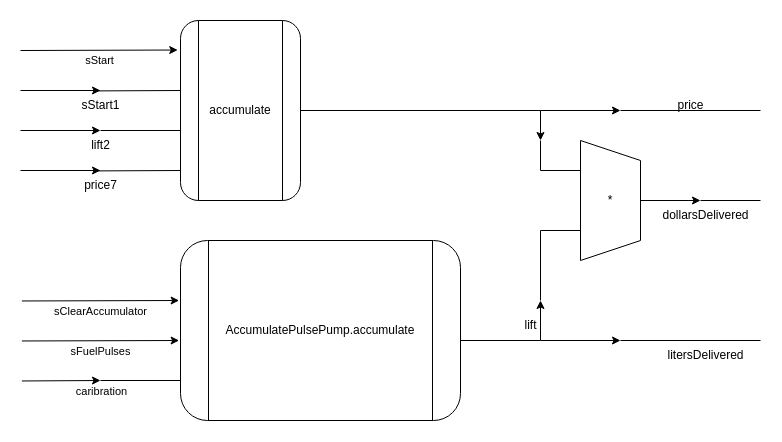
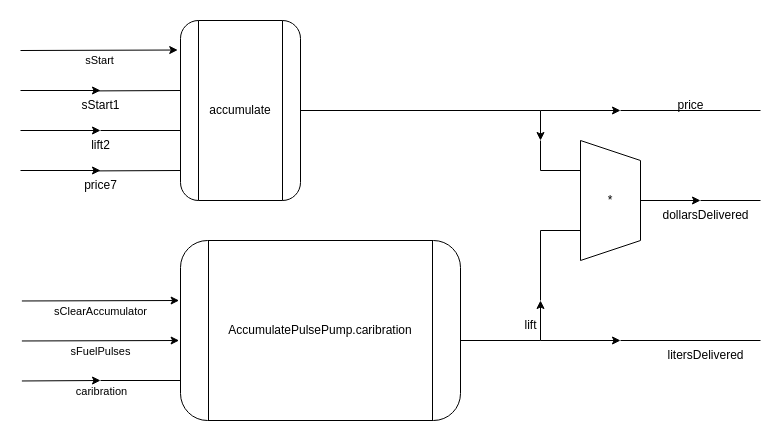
(321, 331) -> (321, 331)
